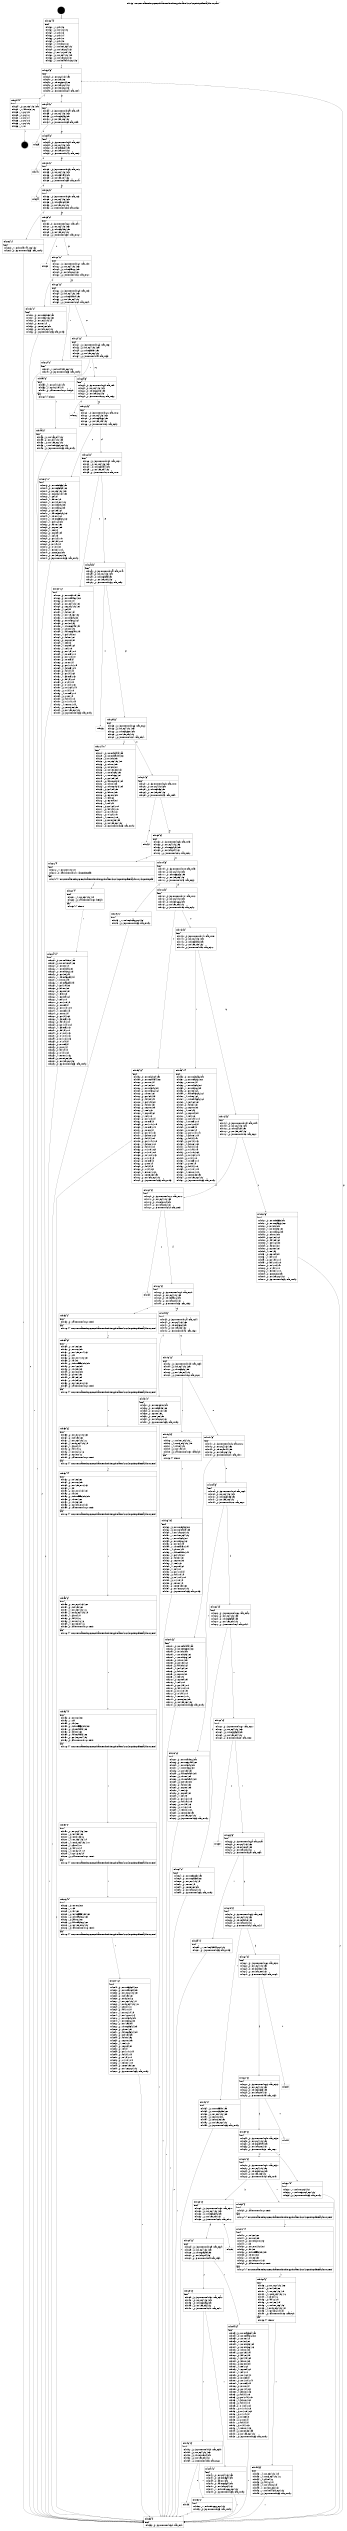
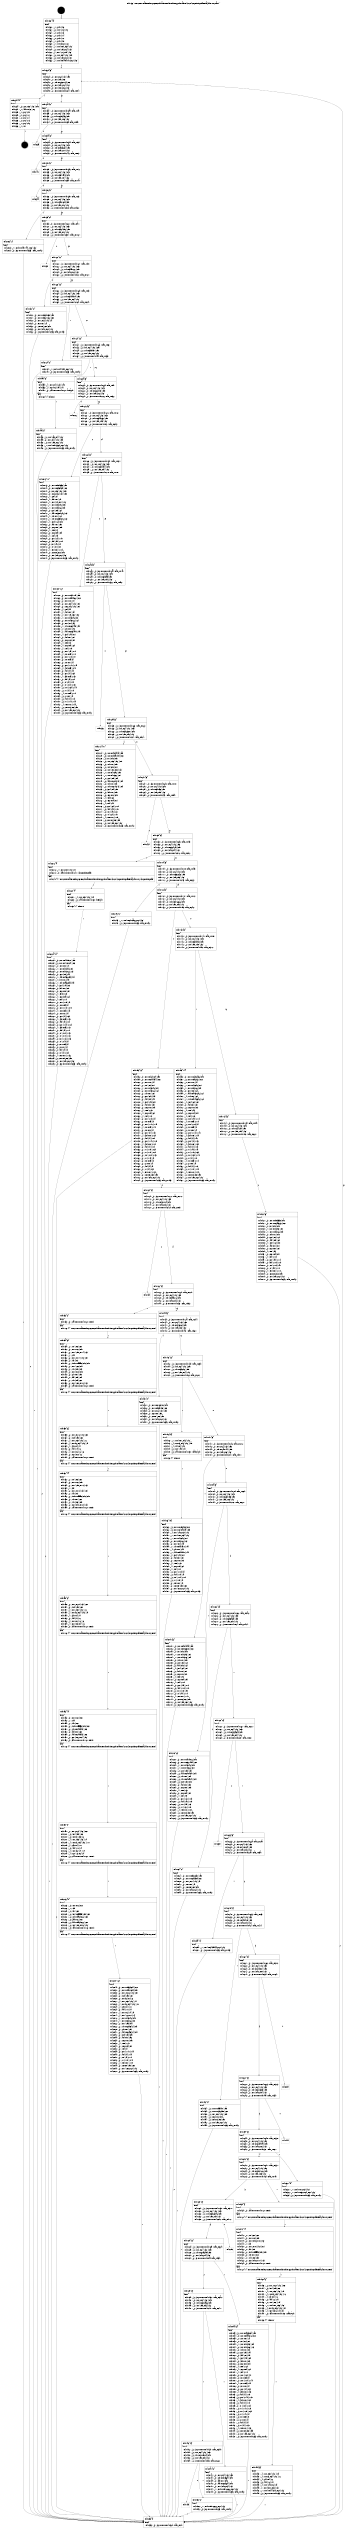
(222, 1178) -> (161, 1185)
